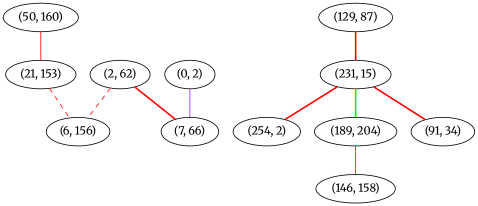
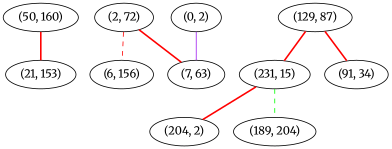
(41, 46) -> (41, 46)
(120, 75) -> (124, 17)
(59, 103) -> none
(356, 103) -> (275, 103)
(399, 103) -> (336, 46)
(190, 132) -> (196, 75)
(267, 132) -> (184, 132)
(356, 189) -> none
